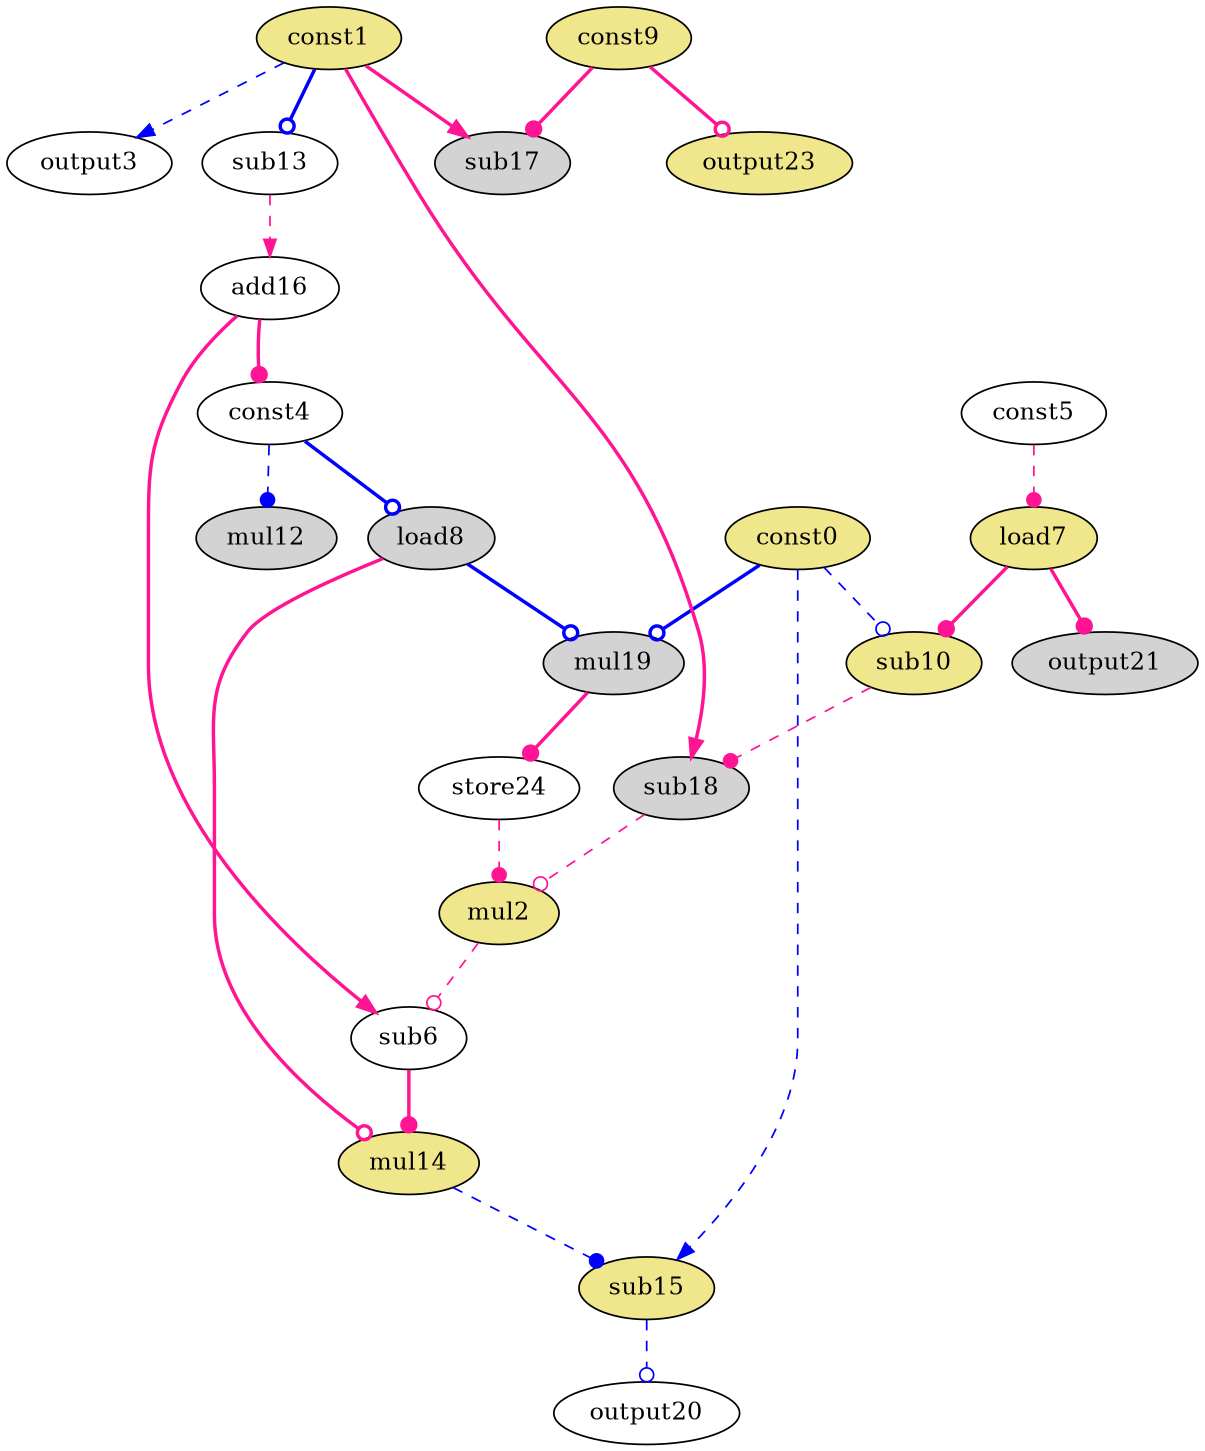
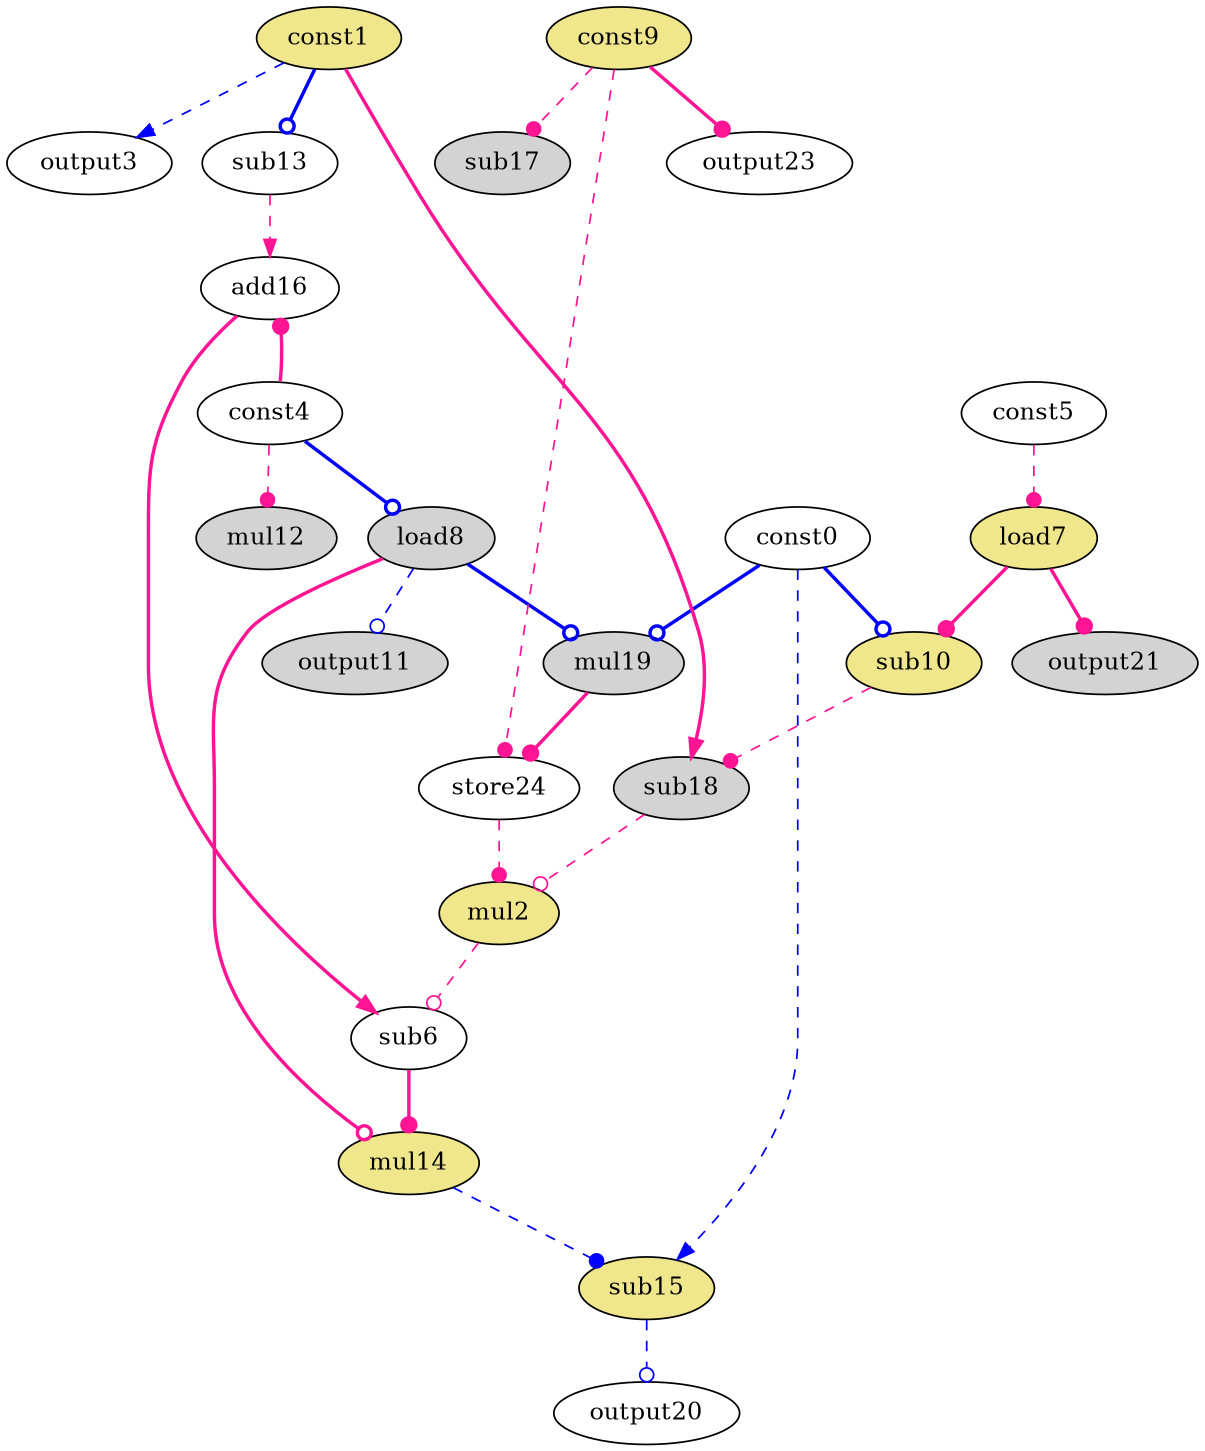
(409, 96) -> none
(566, 96) -> (566, 96)
(683, 96) -> (683, 96)
(760, 163) -> (760, 163)
(258, 343) -> (282, 357)
none -> (560, 406)
(268, 469) -> (268, 469)
(798, 538) -> (798, 538)
(851, 596) -> (851, 596)
none -> (355, 663)
